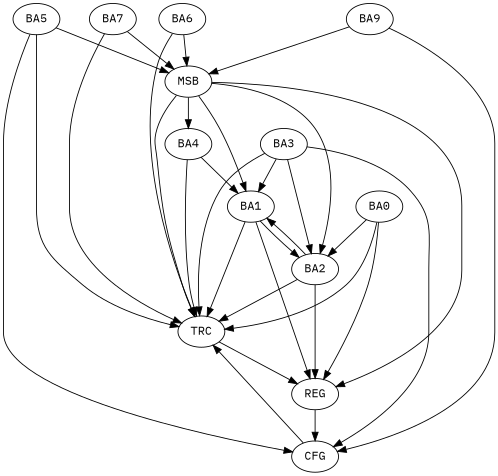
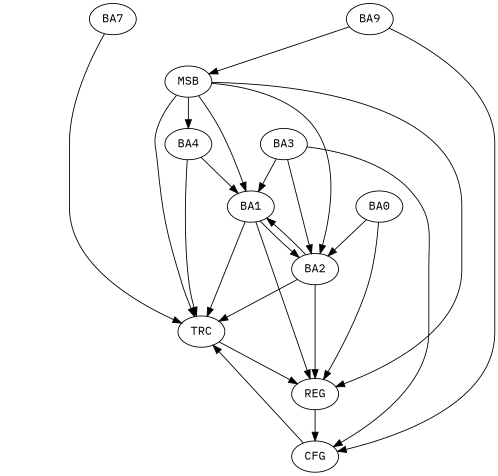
(36, 19) -> none
(182, 19) -> none
(147, 48) -> none
(208, 218) -> none
(325, 300) -> none
